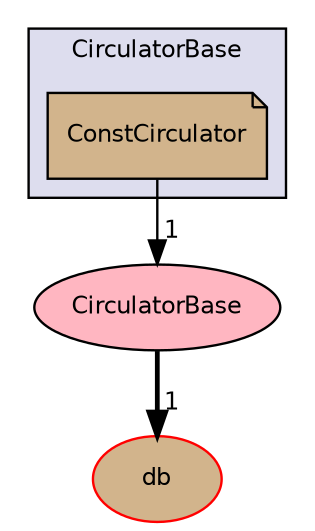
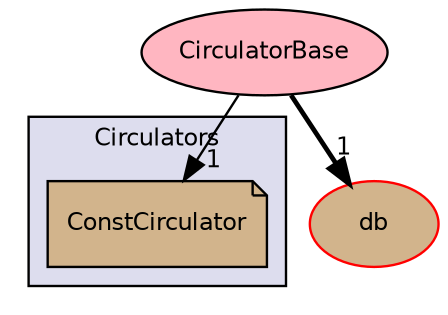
(157, 51) -> (157, 139)
(157, 213) -> (215, 132)
